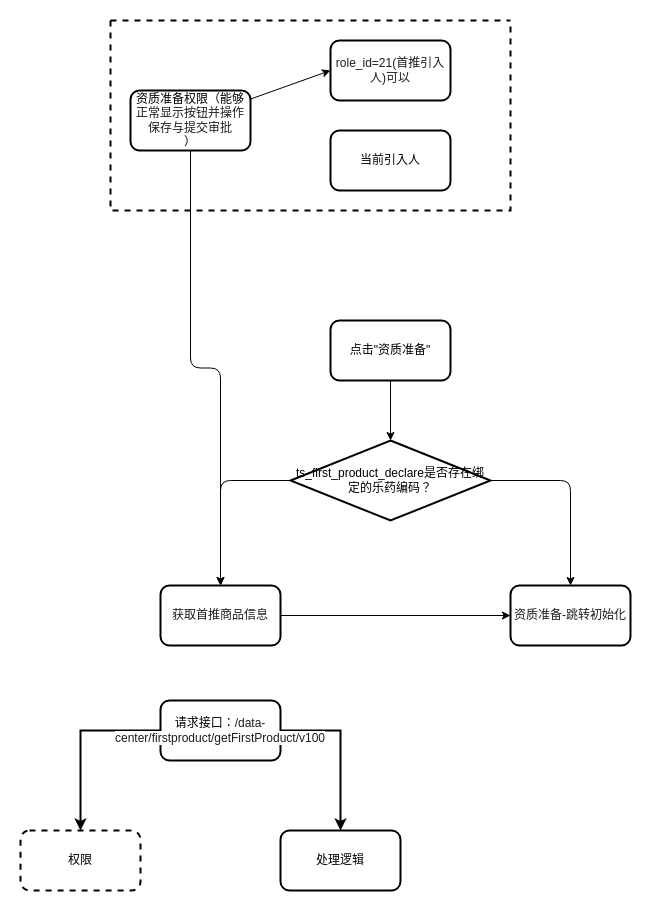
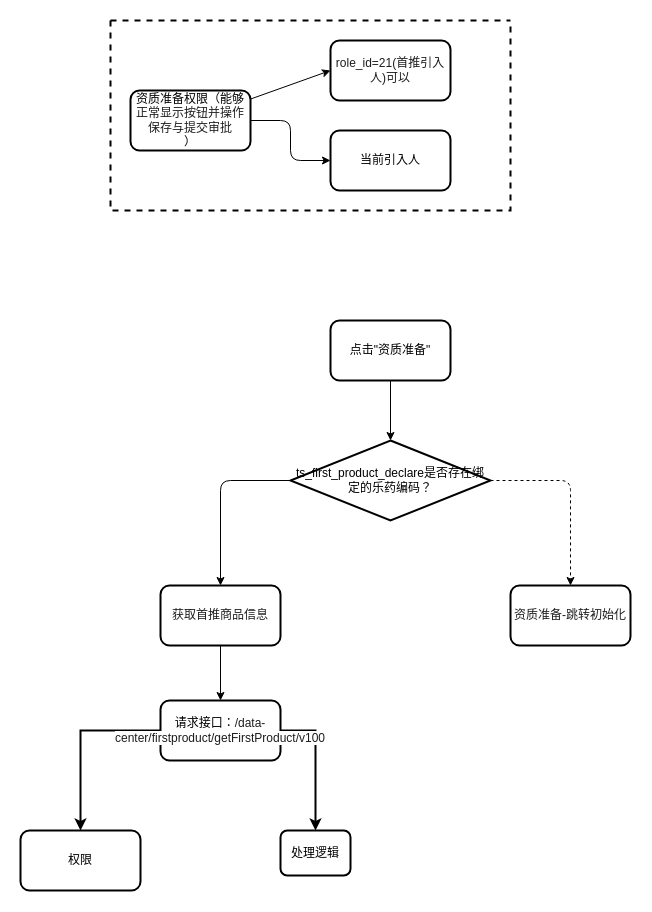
(191, 322) -> (291, 137)
(571, 495) -> (571, 495)
(392, 616) -> (221, 670)
(81, 861) -> (81, 861)
(341, 861) -> (316, 853)
